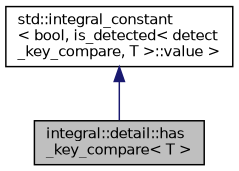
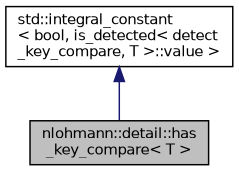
(119, 143) -> (119, 143)
